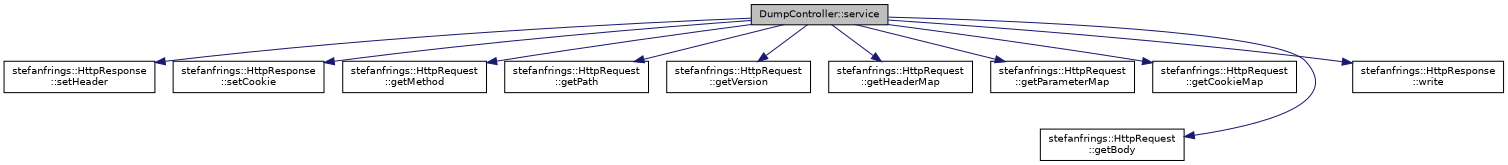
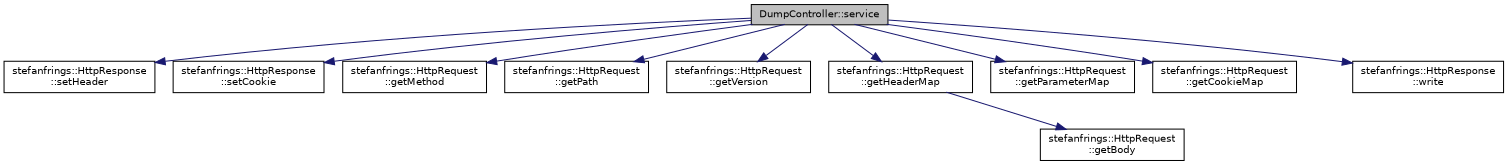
(1180, 33) -> (1001, 109)
